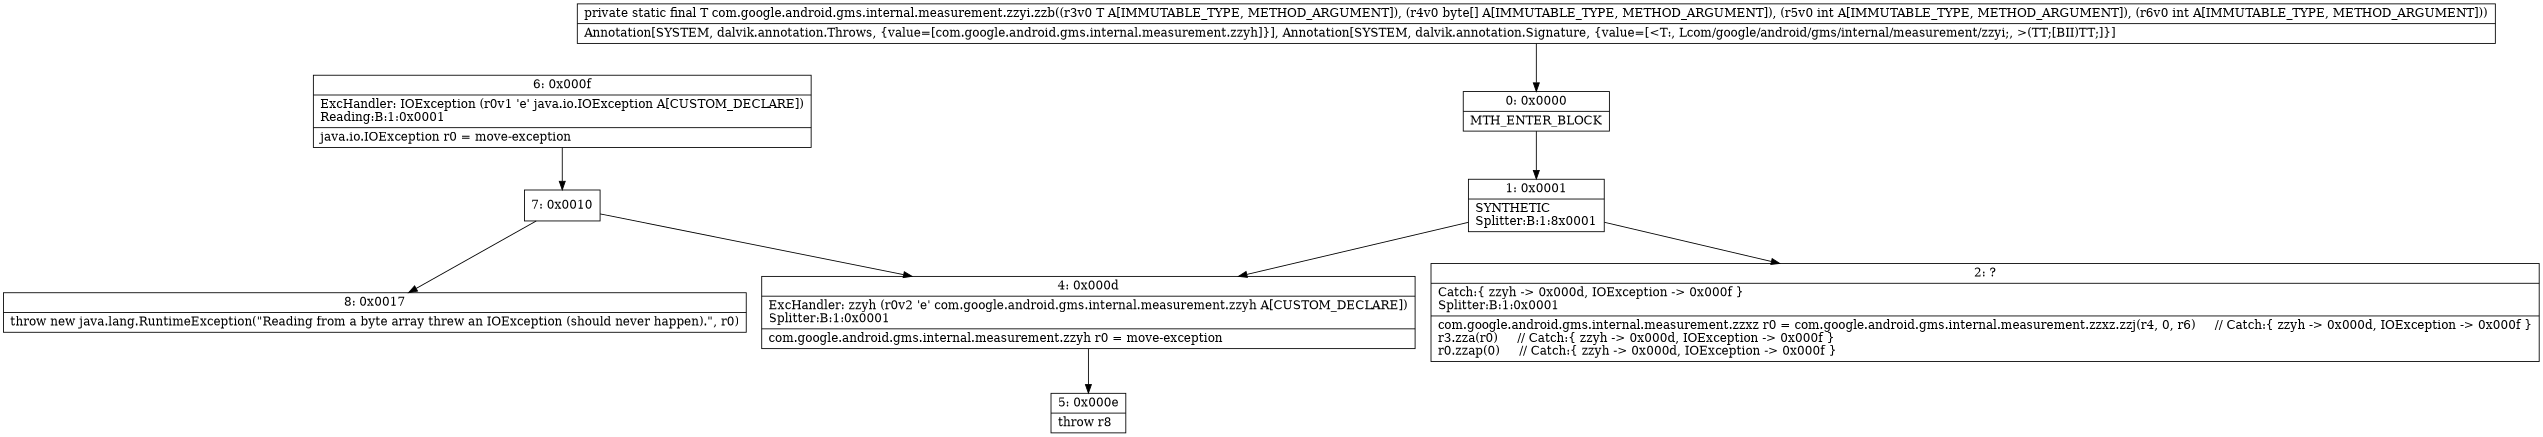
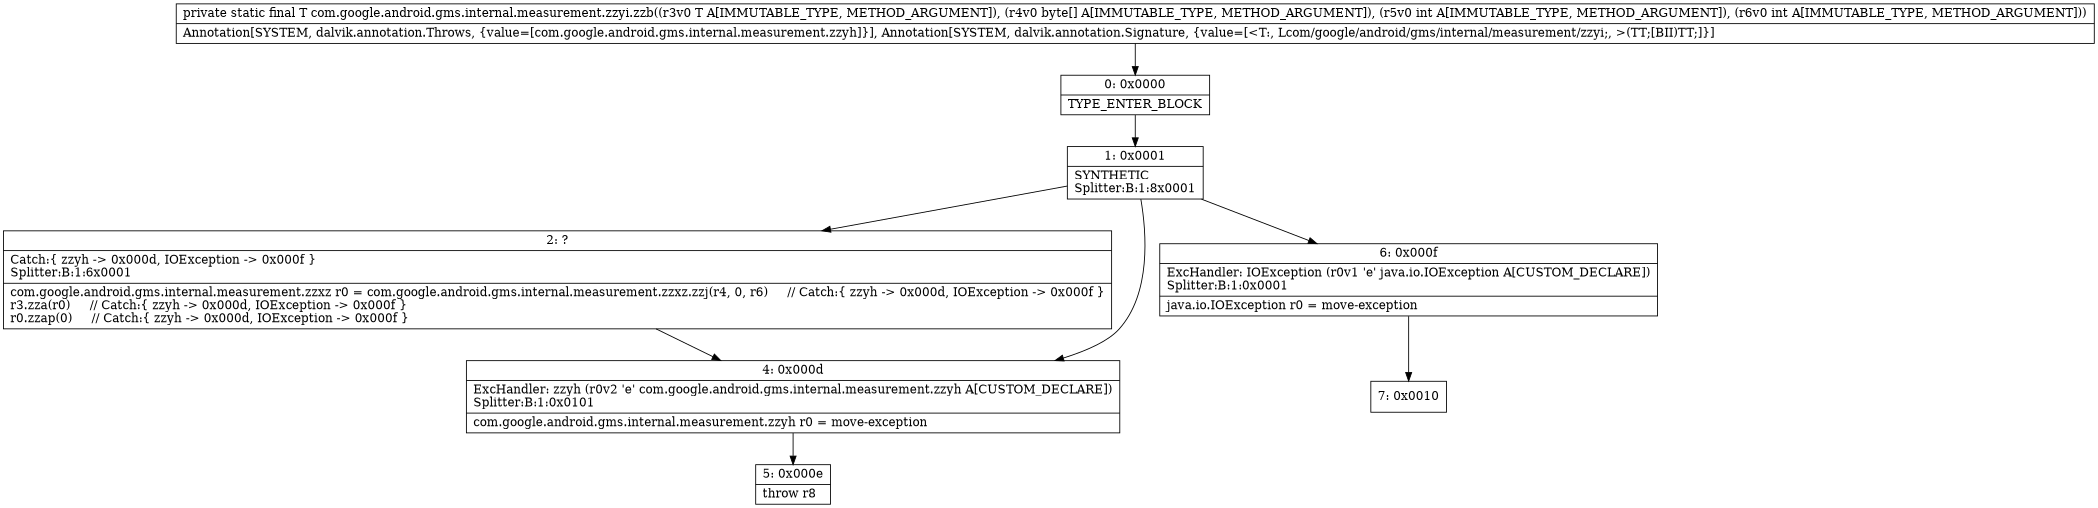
(383, 117) -> (1228, 286)
(1536, 121) -> (1135, 104)
none -> (1255, 220)
(752, 244) -> (685, 343)
(1499, 306) -> (71, 273)
(375, 313) -> none
(830, 319) -> (534, 403)
